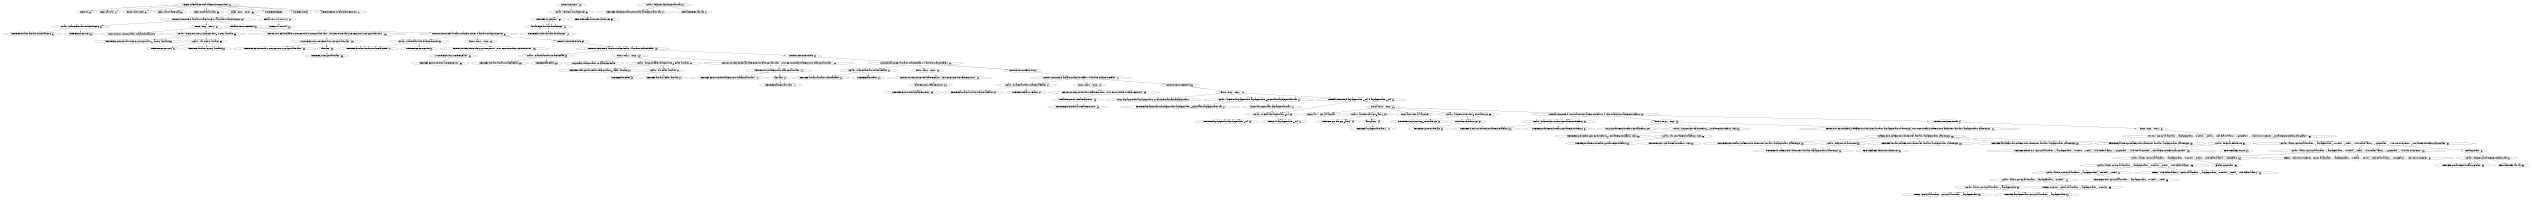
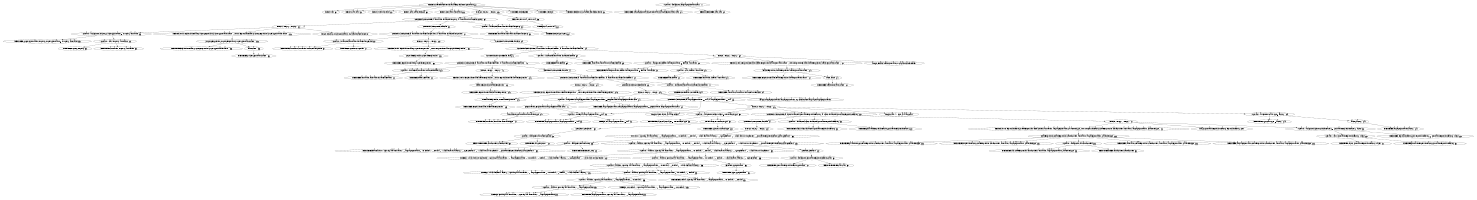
(548, 23) -> (536, 111)
none -> (653, 126)
none -> (736, 173)
